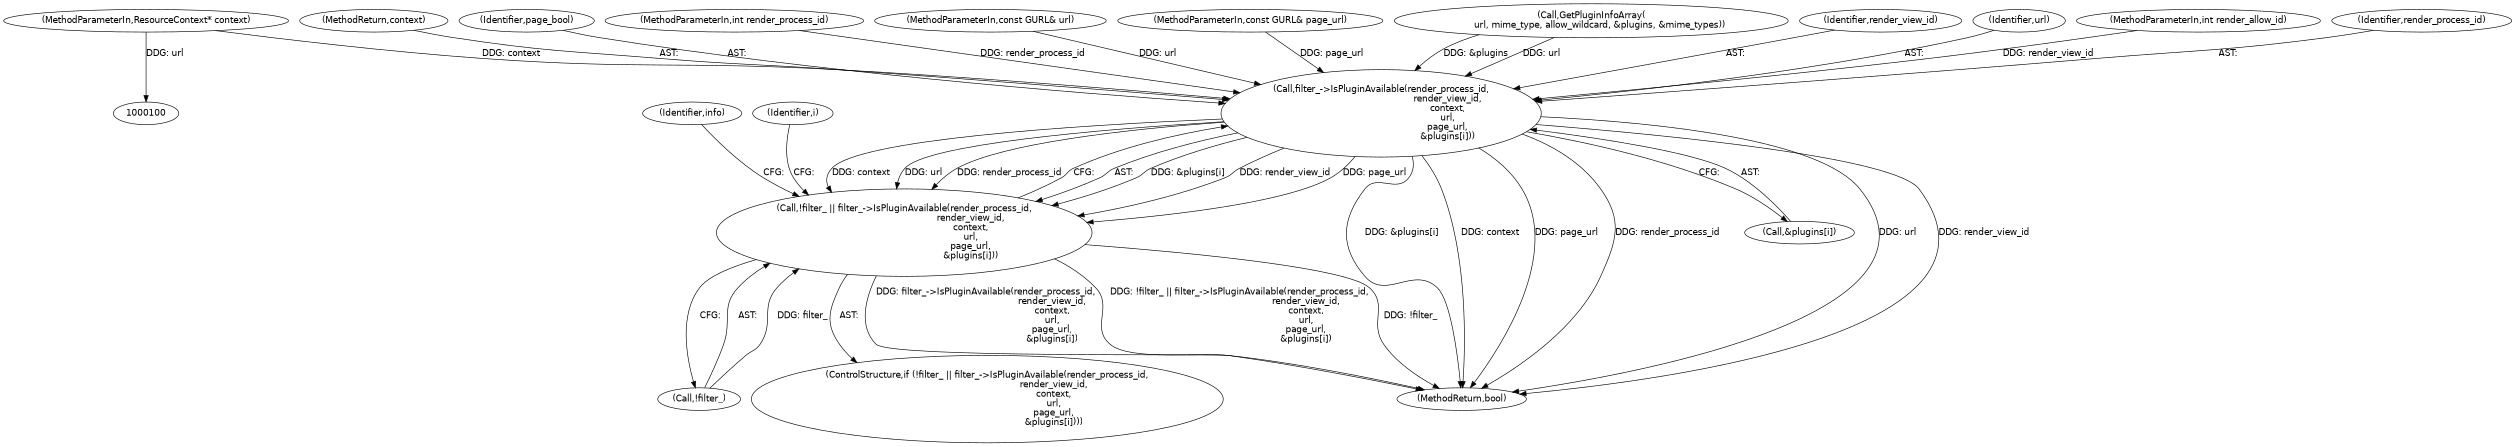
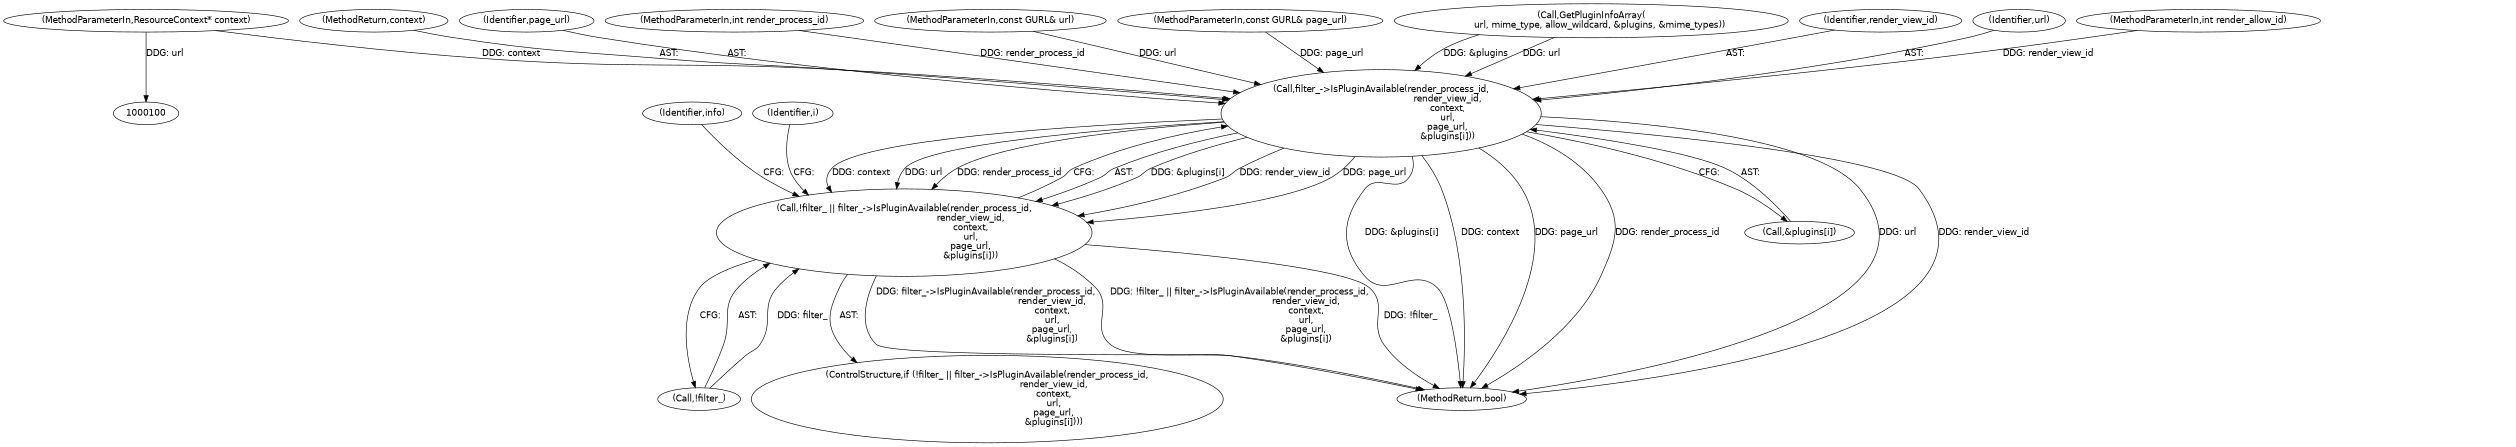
(527, 21) -> (527, 21)
(2422, 21) -> none
